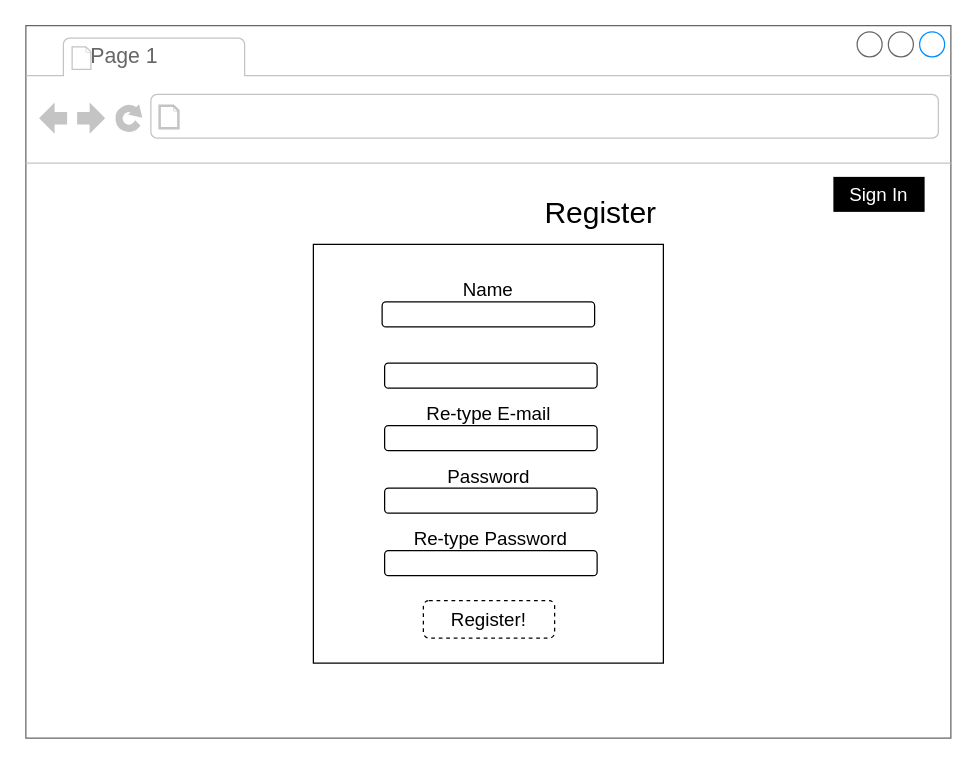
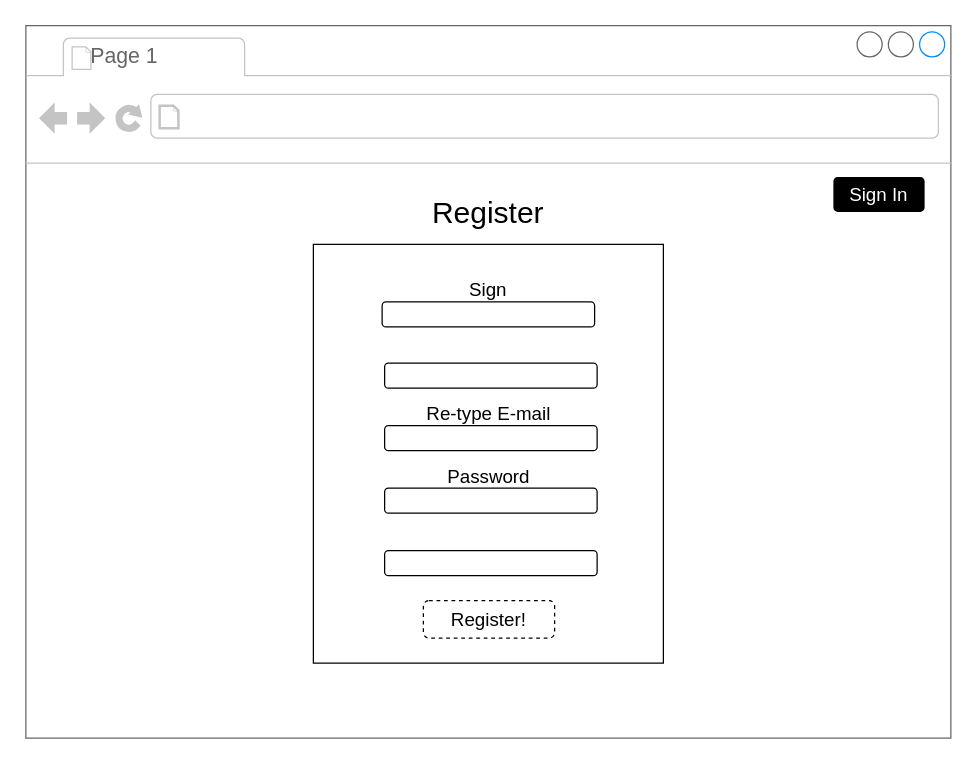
(879, 194) -> (879, 194)
(601, 213) -> (488, 213)
(488, 289) -> (488, 289)
(491, 538) -> none
